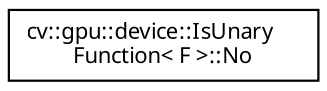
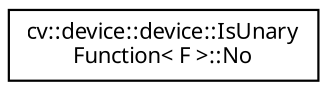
(164, 45) -> (164, 45)
